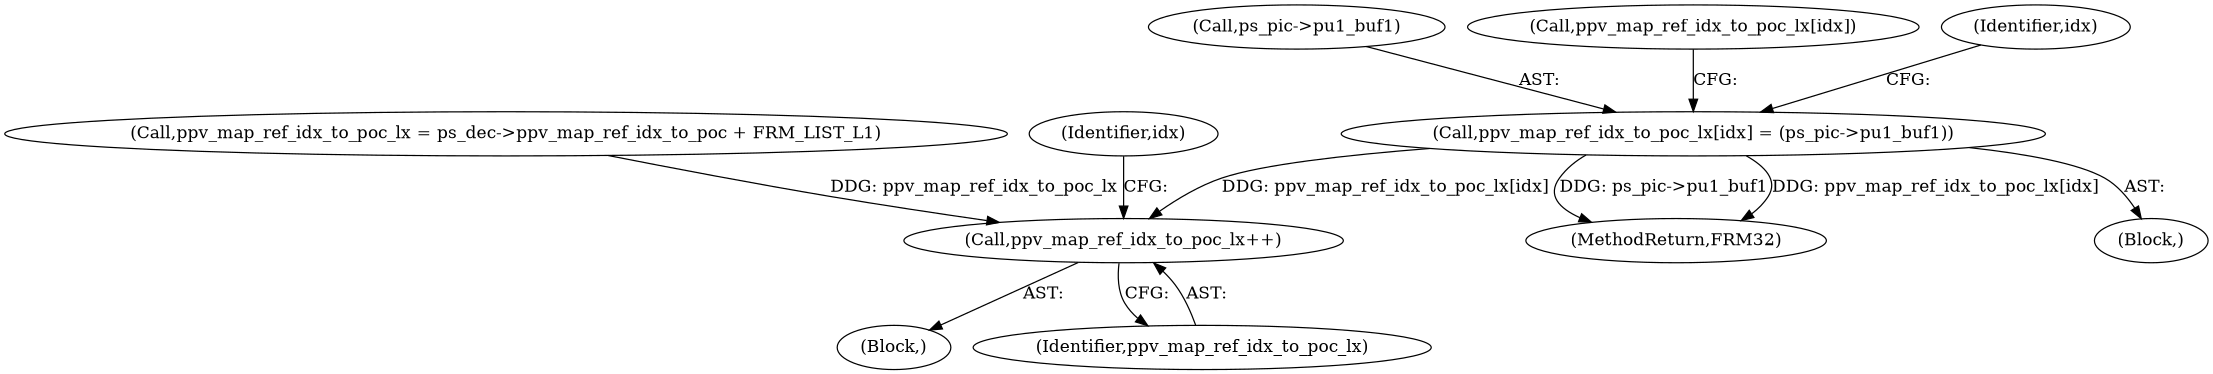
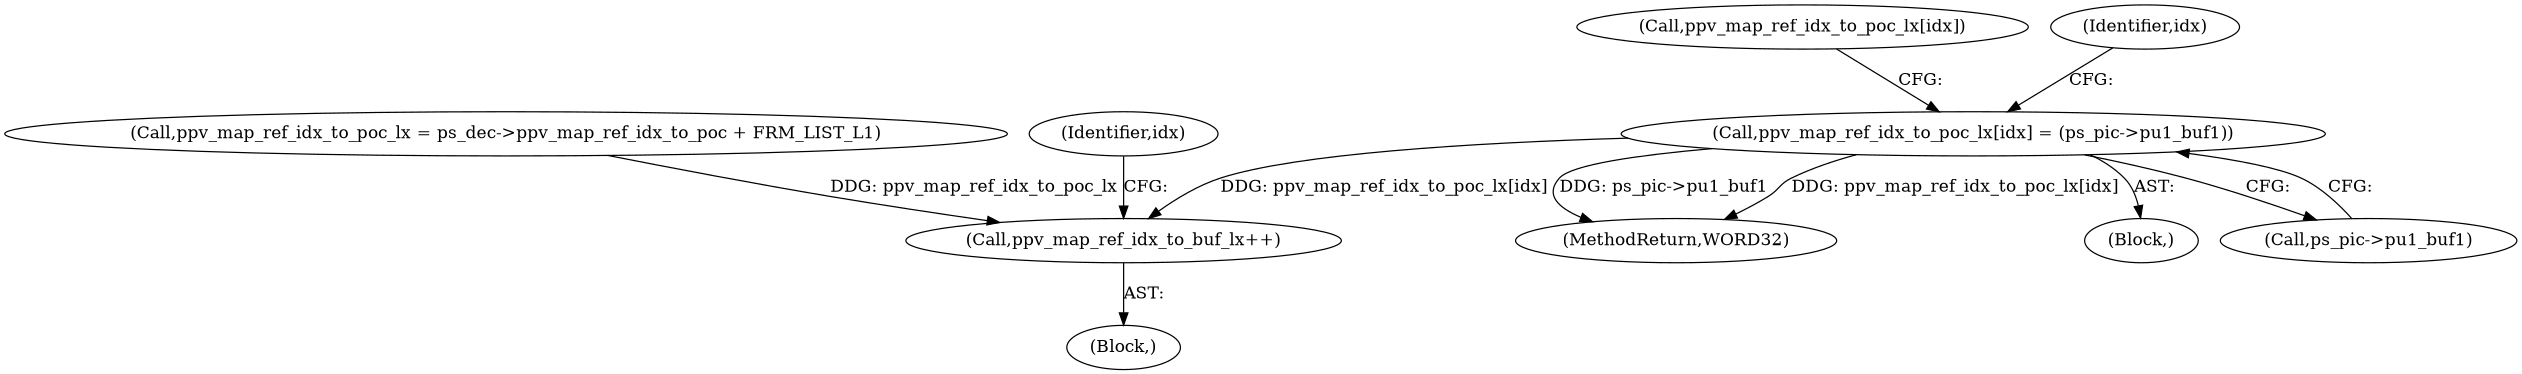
(1542, 80) -> (2353, 187)
none -> (2196, 181)
(1124, 241) -> (1124, 241)
(1676, 241) -> (1676, 241)
(1202, 347) -> none
